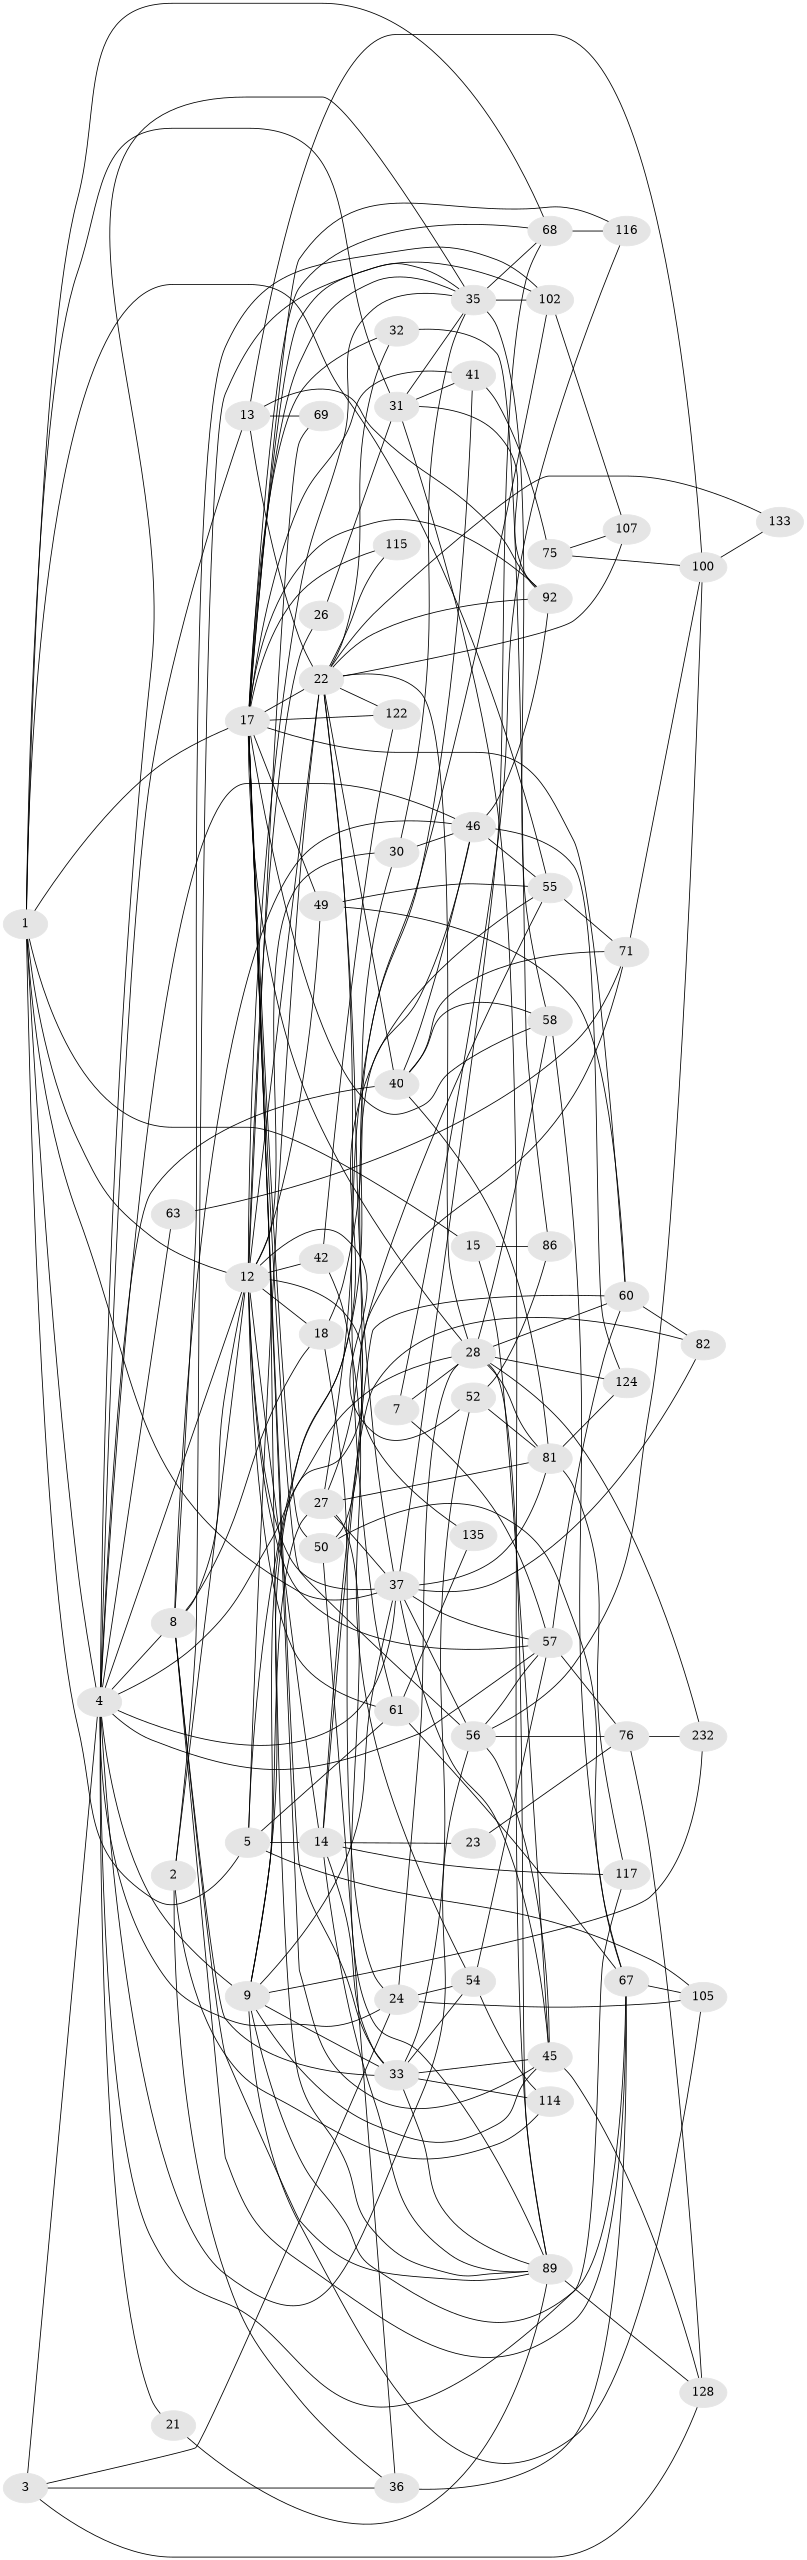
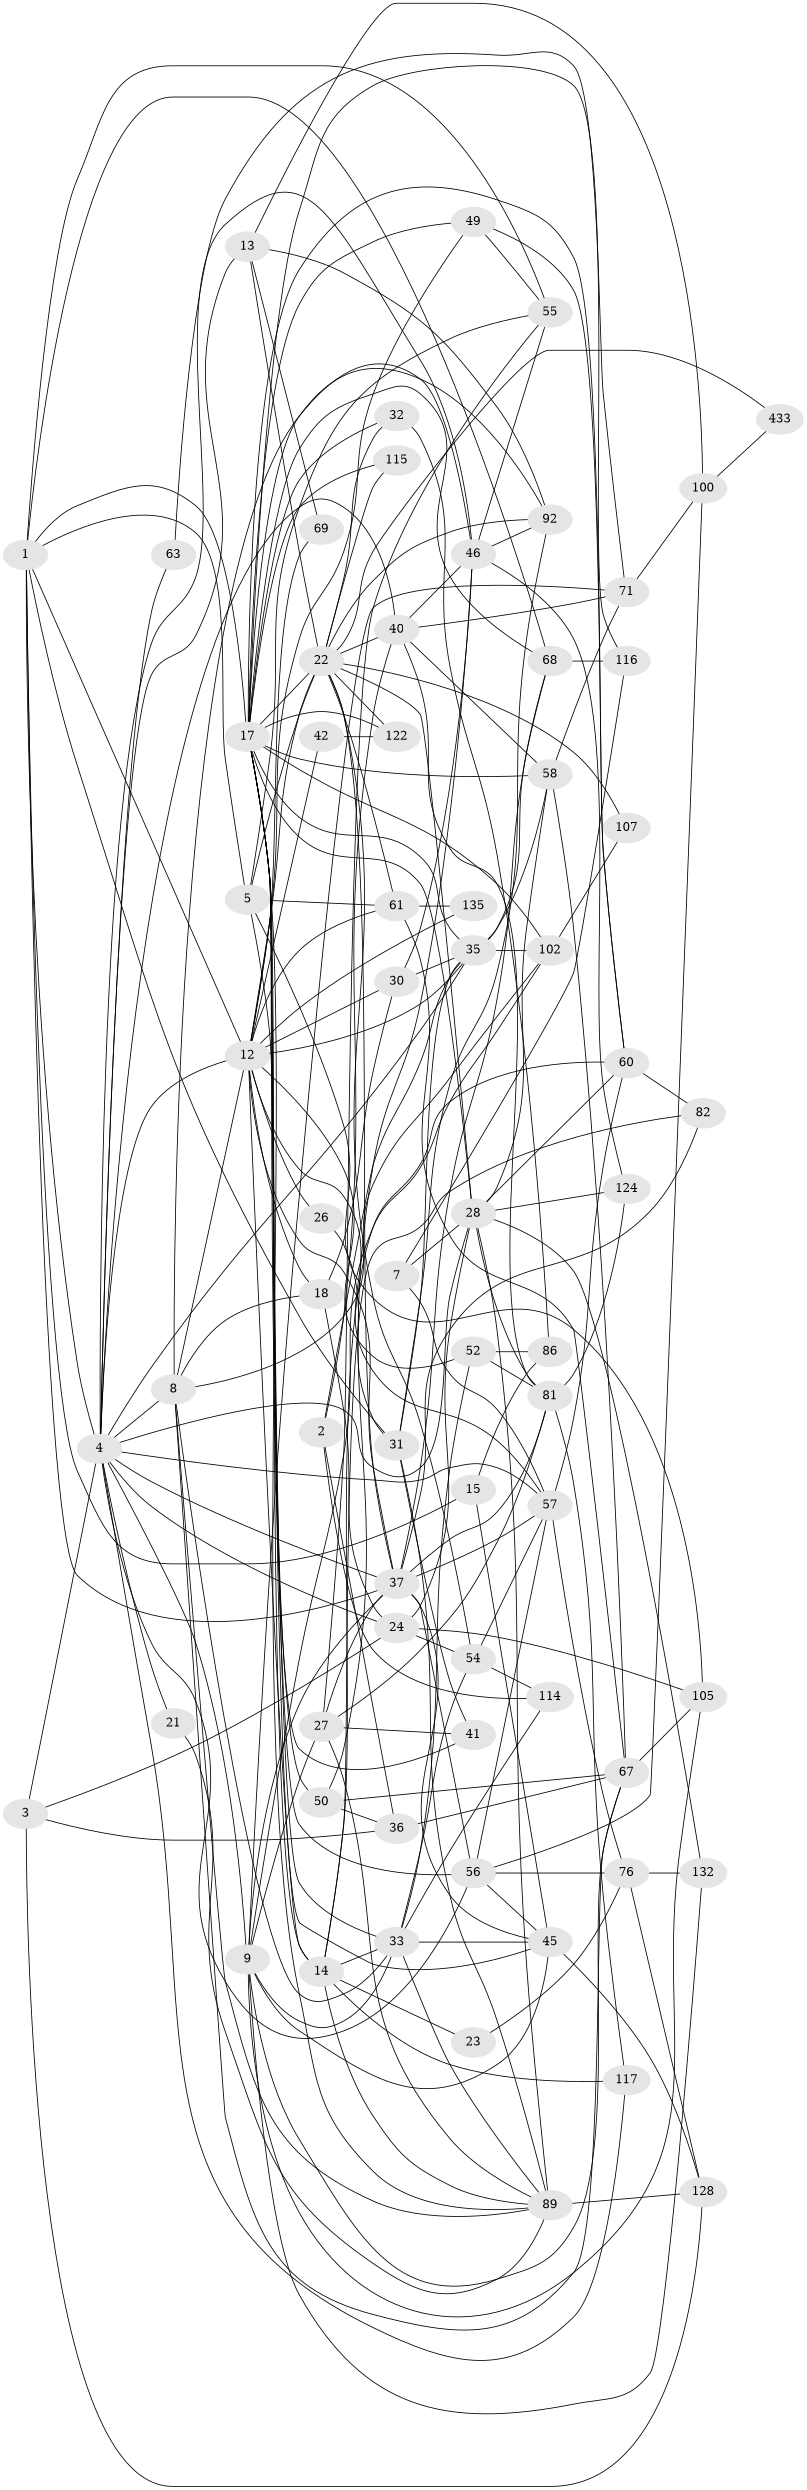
(780, 522) -> (780, 419)
(550, 554) -> none
(580, 913) -> (582, 690)
(209, 1591) -> (355, 1030)
(364, 1681) -> (372, 1288)
(703, 1737) -> (703, 1873)
